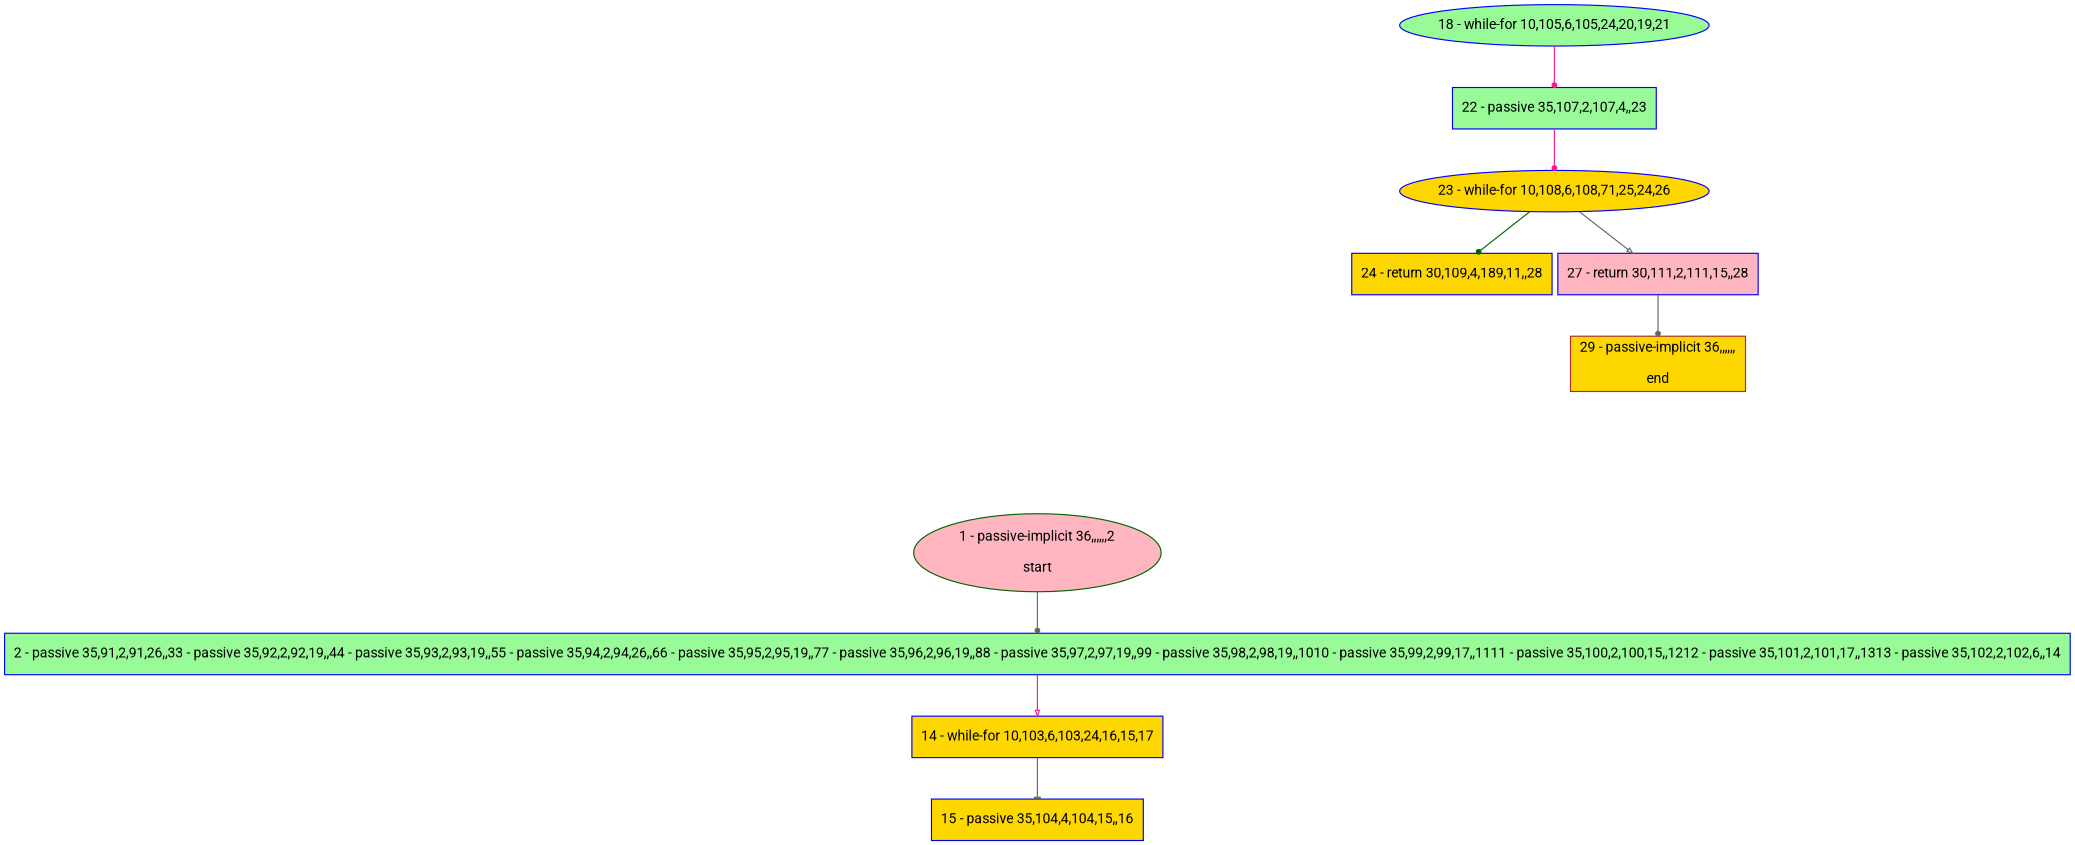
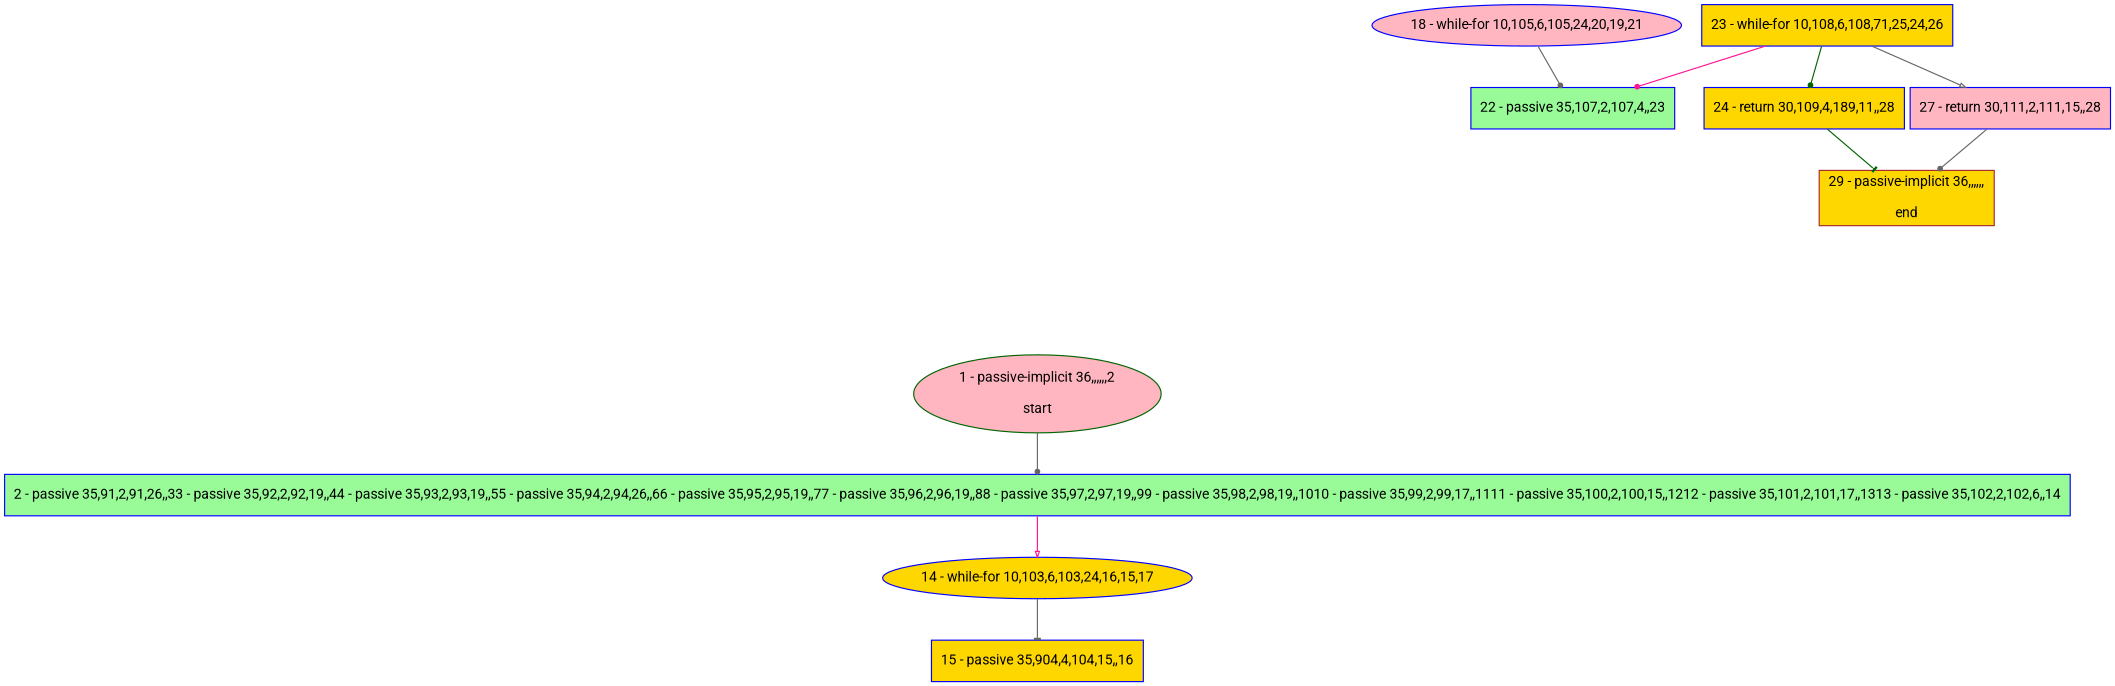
(1554, 25) -> (1527, 25)
(1554, 64) -> (1549, 65)
(1554, 147) -> (1703, 66)
none -> (1850, 149)
(1554, 191) -> (1827, 25)
(1452, 391) -> (1998, 226)
(1037, 737) -> (1037, 578)
(1037, 820) -> (1037, 661)
